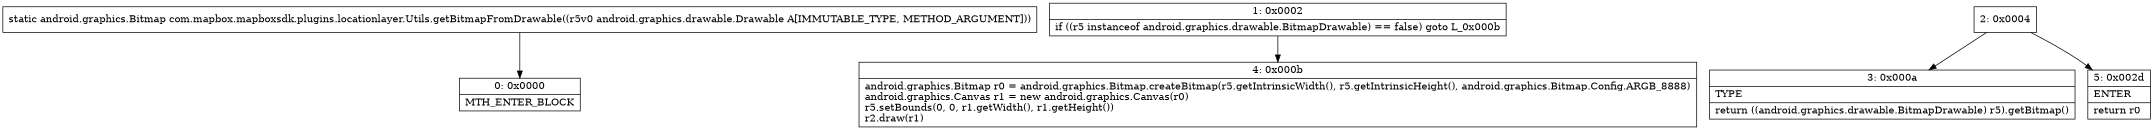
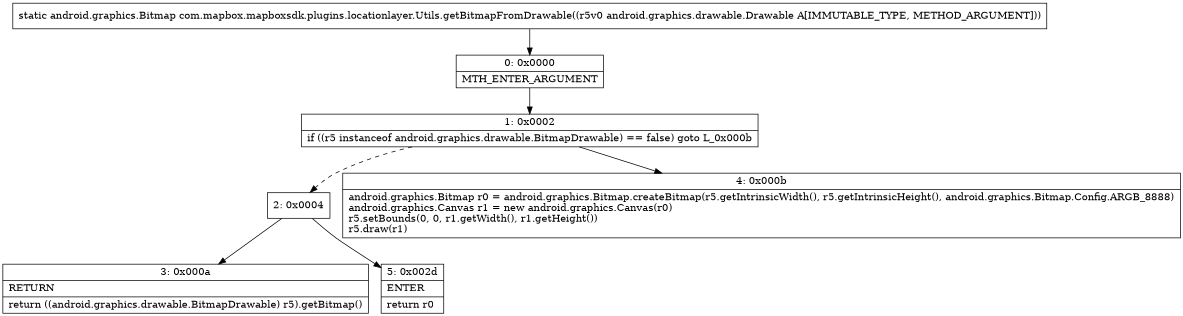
(1729, 94) -> (32, 288)
none -> (530, 97)
(520, 102) -> (530, 79)
(894, 118) -> (378, 229)
none -> (361, 162)
